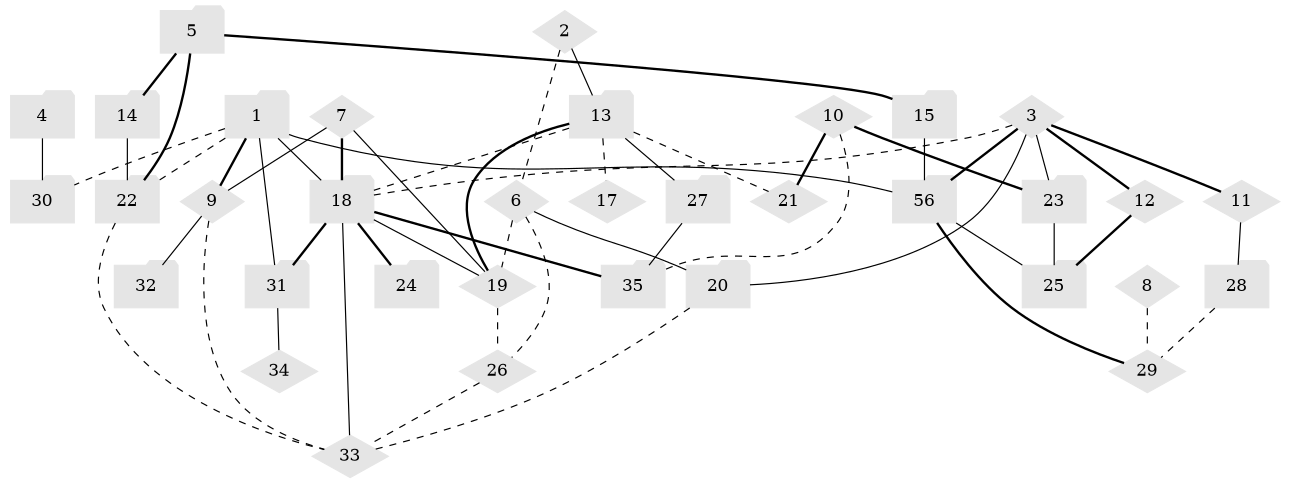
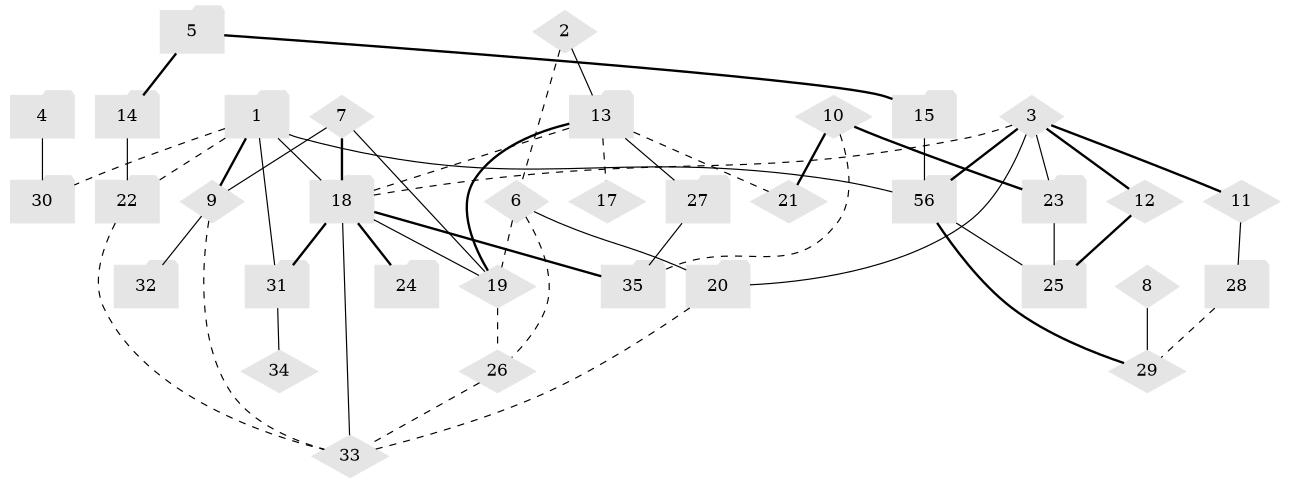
(176, 120) -> none
(1147, 329) -> (1147, 329)
